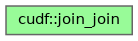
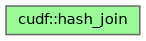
(69, 20) -> (73, 20)
